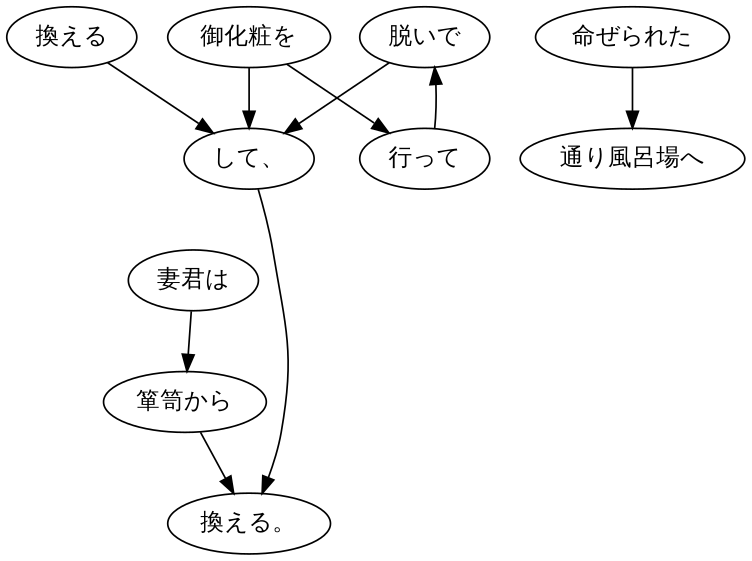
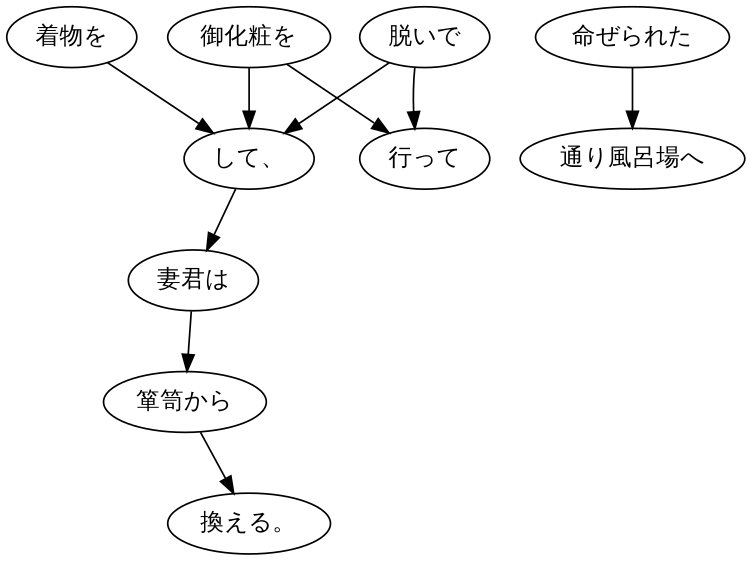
(72, 37) -> (72, 37)
(436, 107) -> (413, 89)
(286, 333) -> (225, 212)
